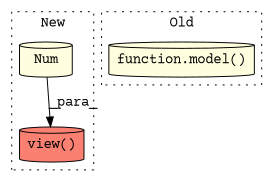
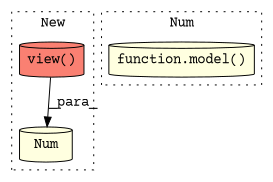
(182, 23) -> (182, 23)
(48, 97) -> (49, 97)
